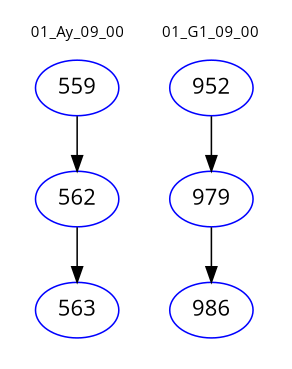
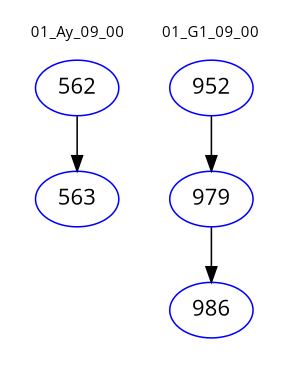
(77, 88) -> none
